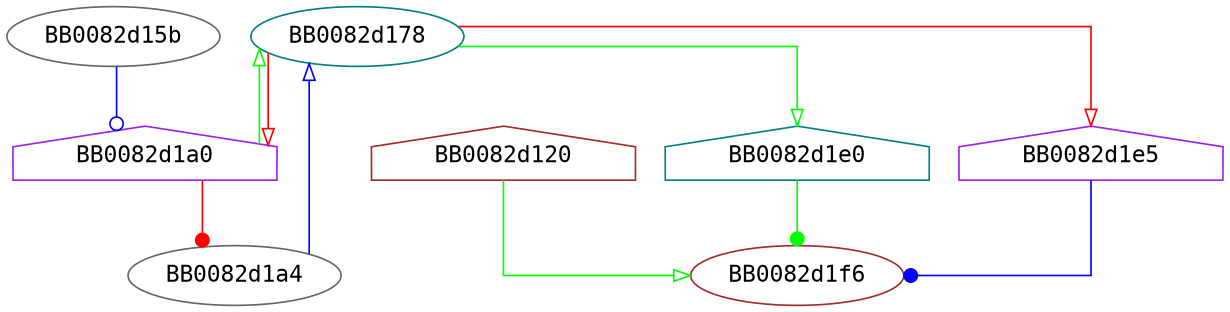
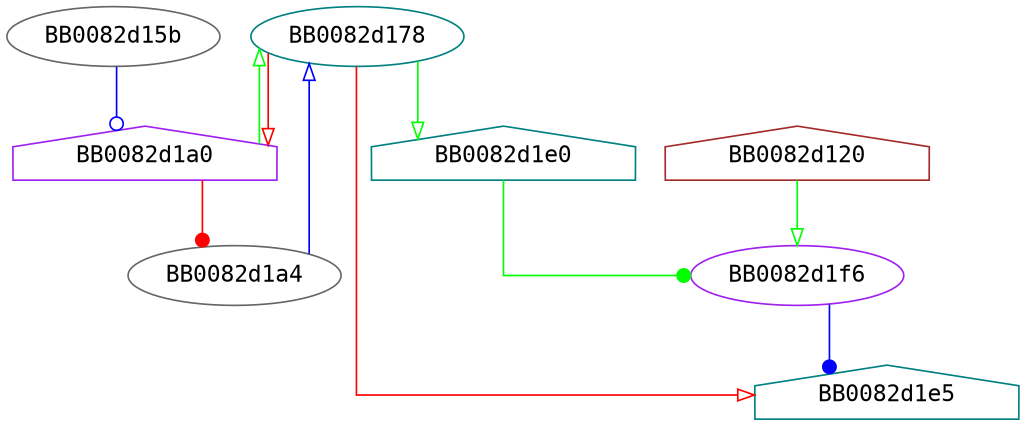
(1091, 156) -> (887, 395)
(797, 276) -> (797, 276)
(1052, 276) -> (829, 332)
